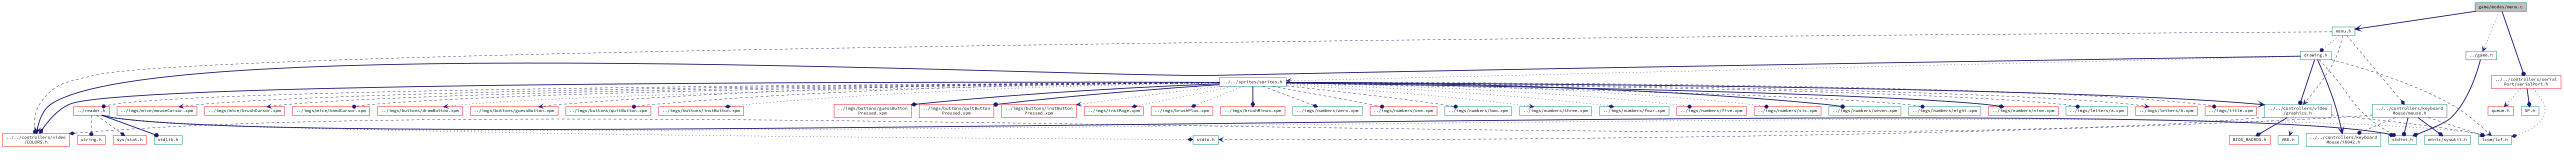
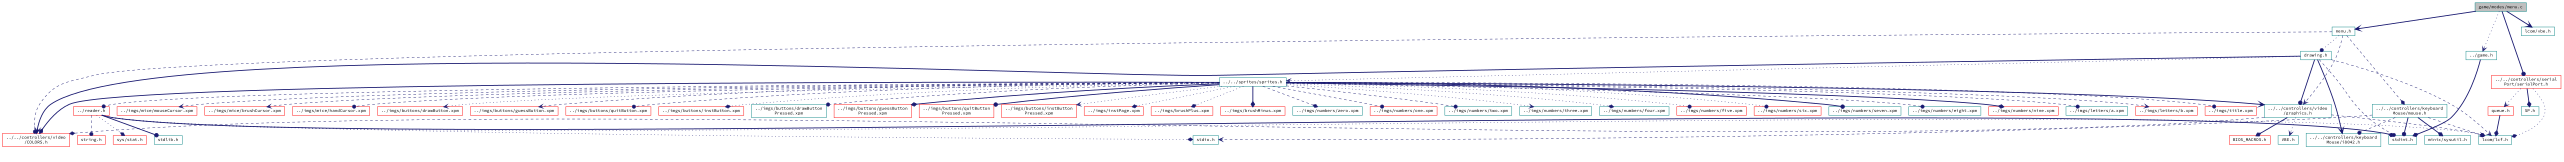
none -> (2538, 31)
none -> (789, 111)
none -> (2498, 123)
(108, 124) -> (108, 124)
